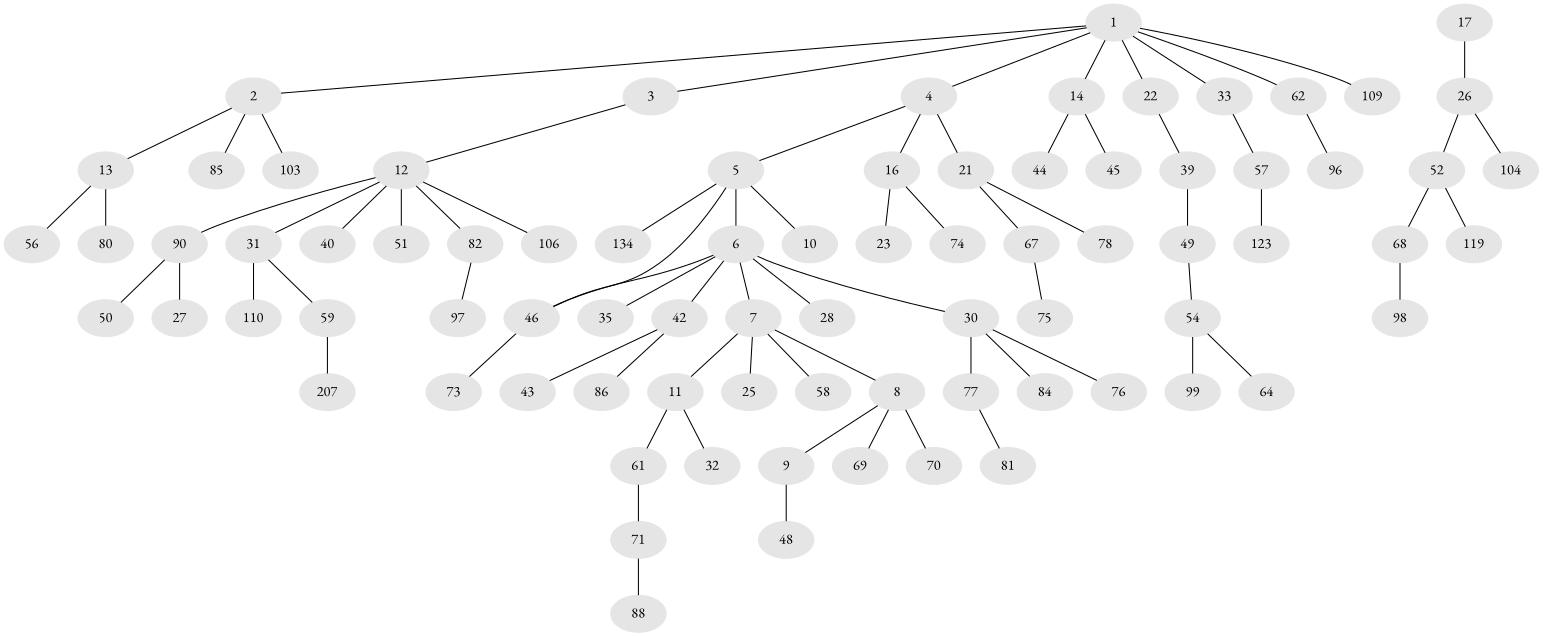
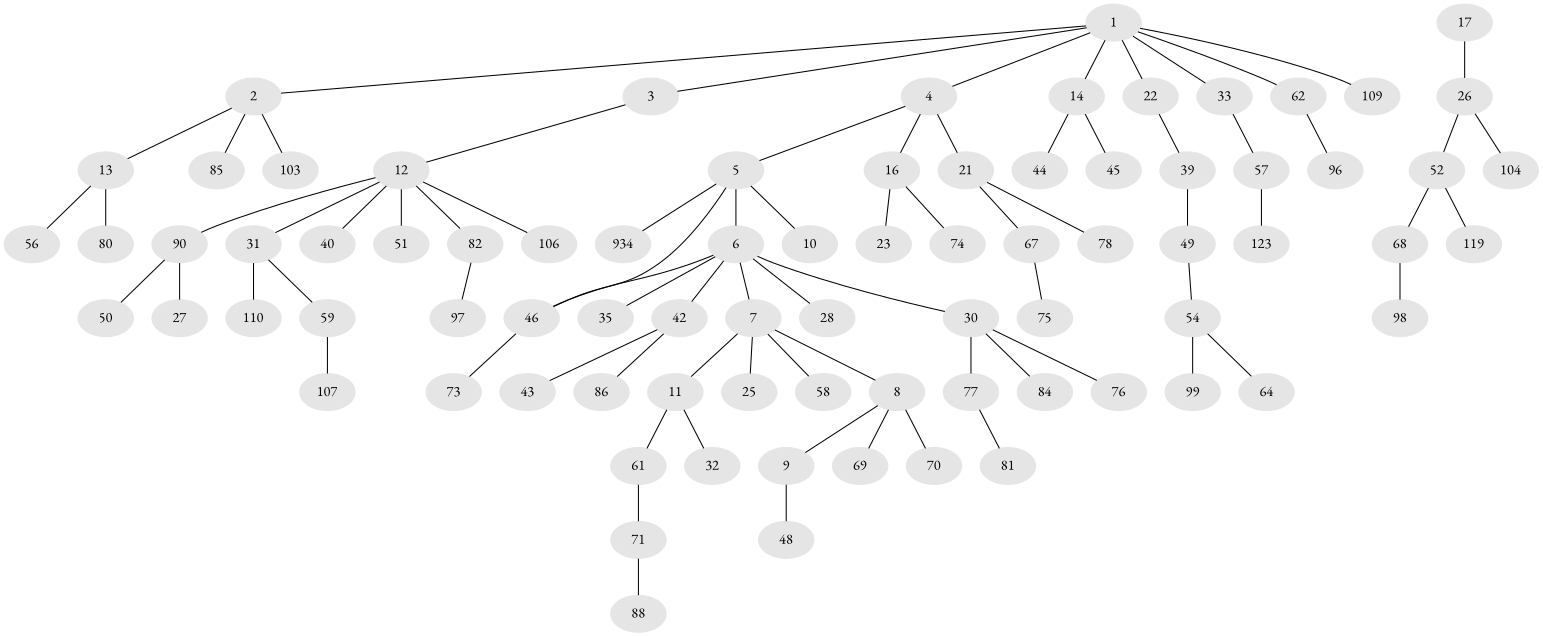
(623, 244) -> (623, 244)
(327, 392) -> (327, 392)
